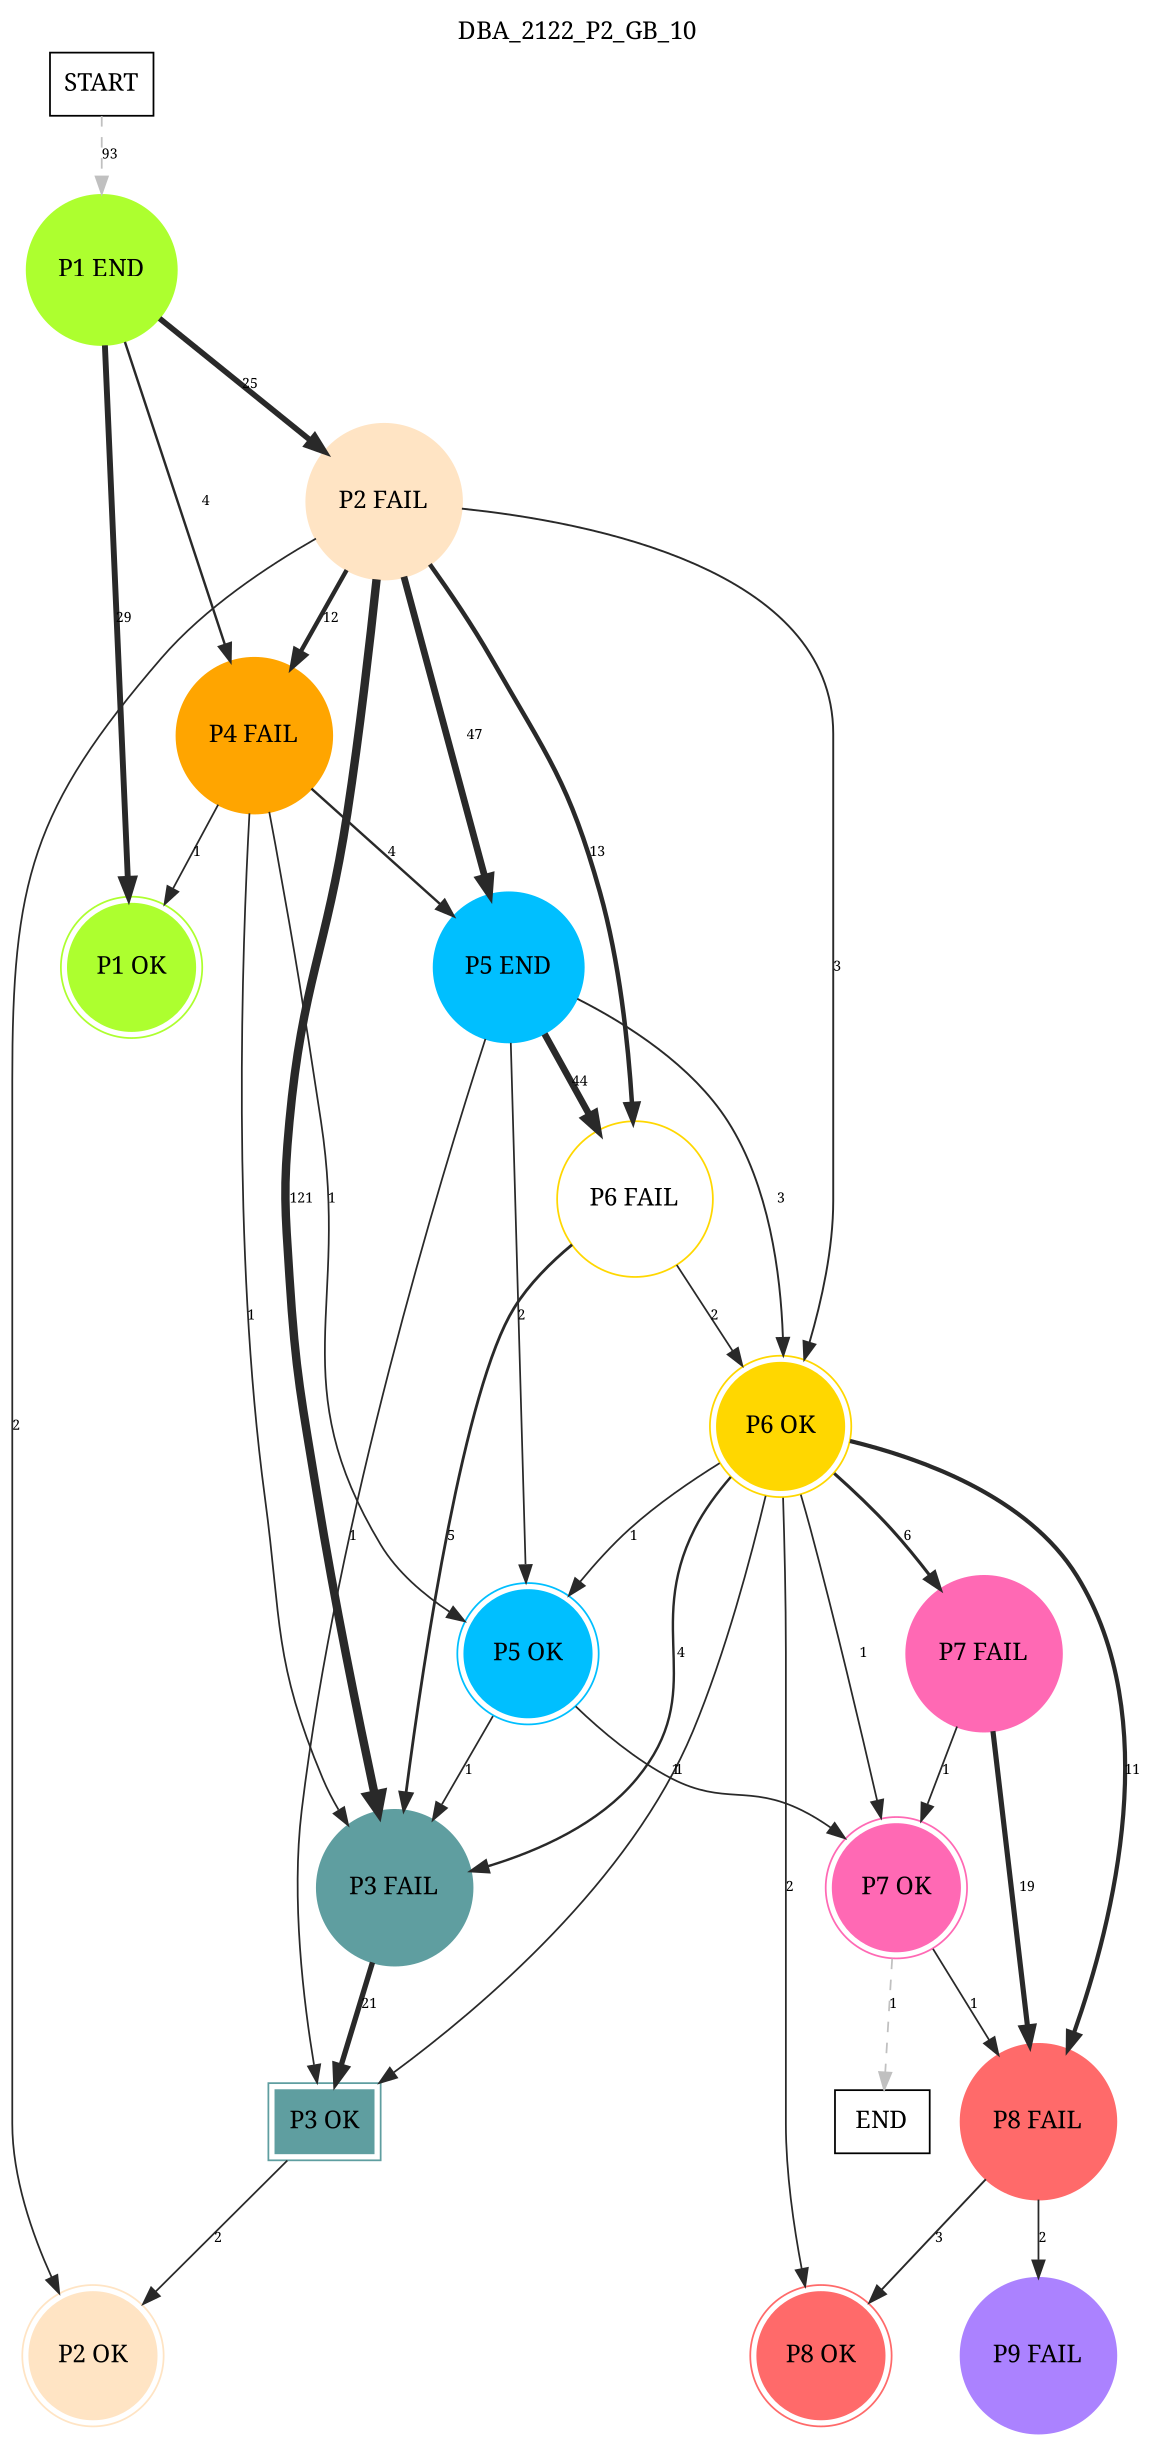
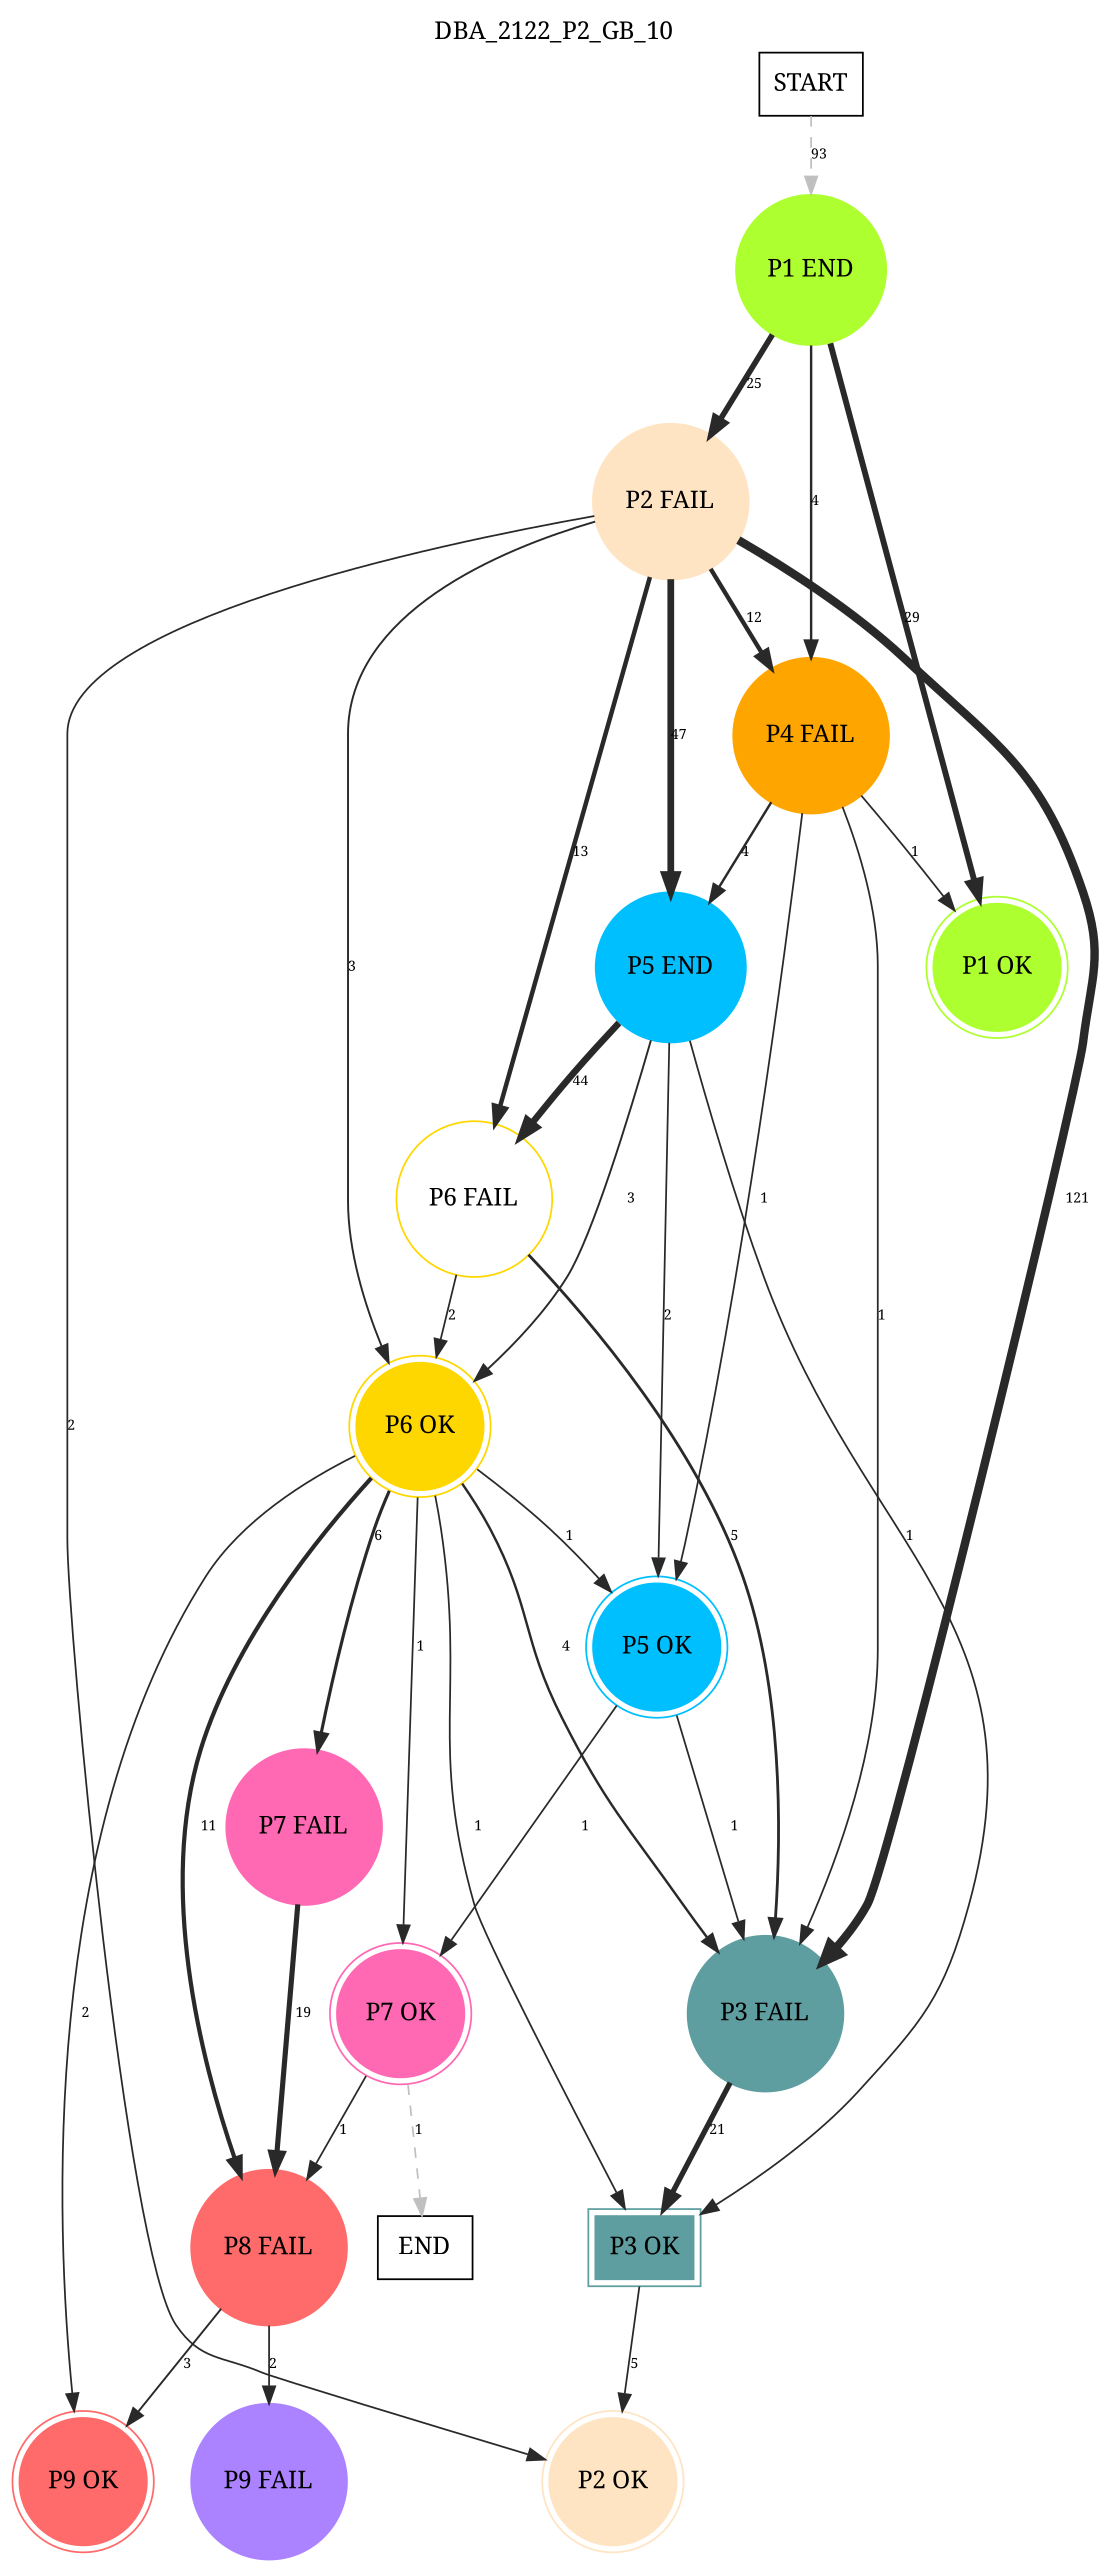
(942, 1765) -> none
(218, 2239) -> (635, 2365)
(821, 2356) -> (83, 2482)
